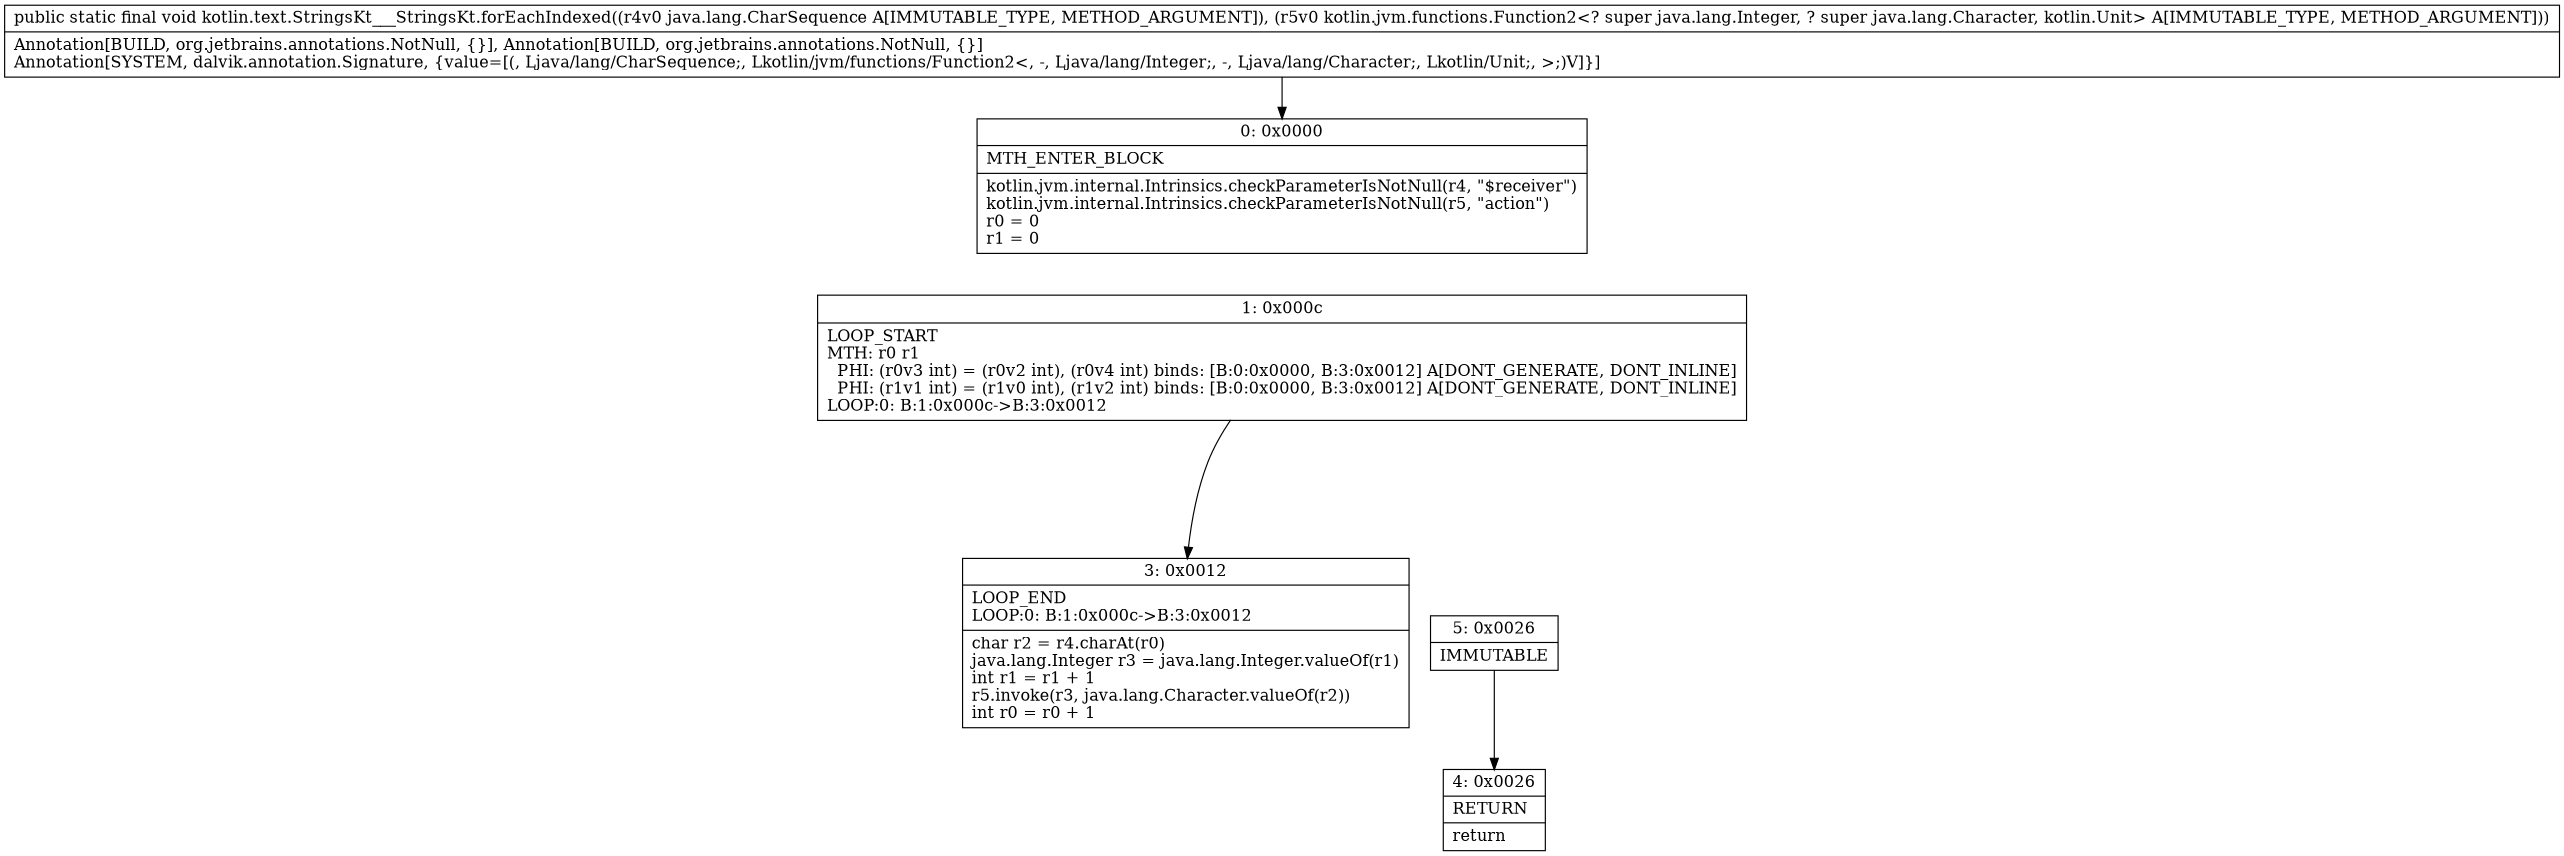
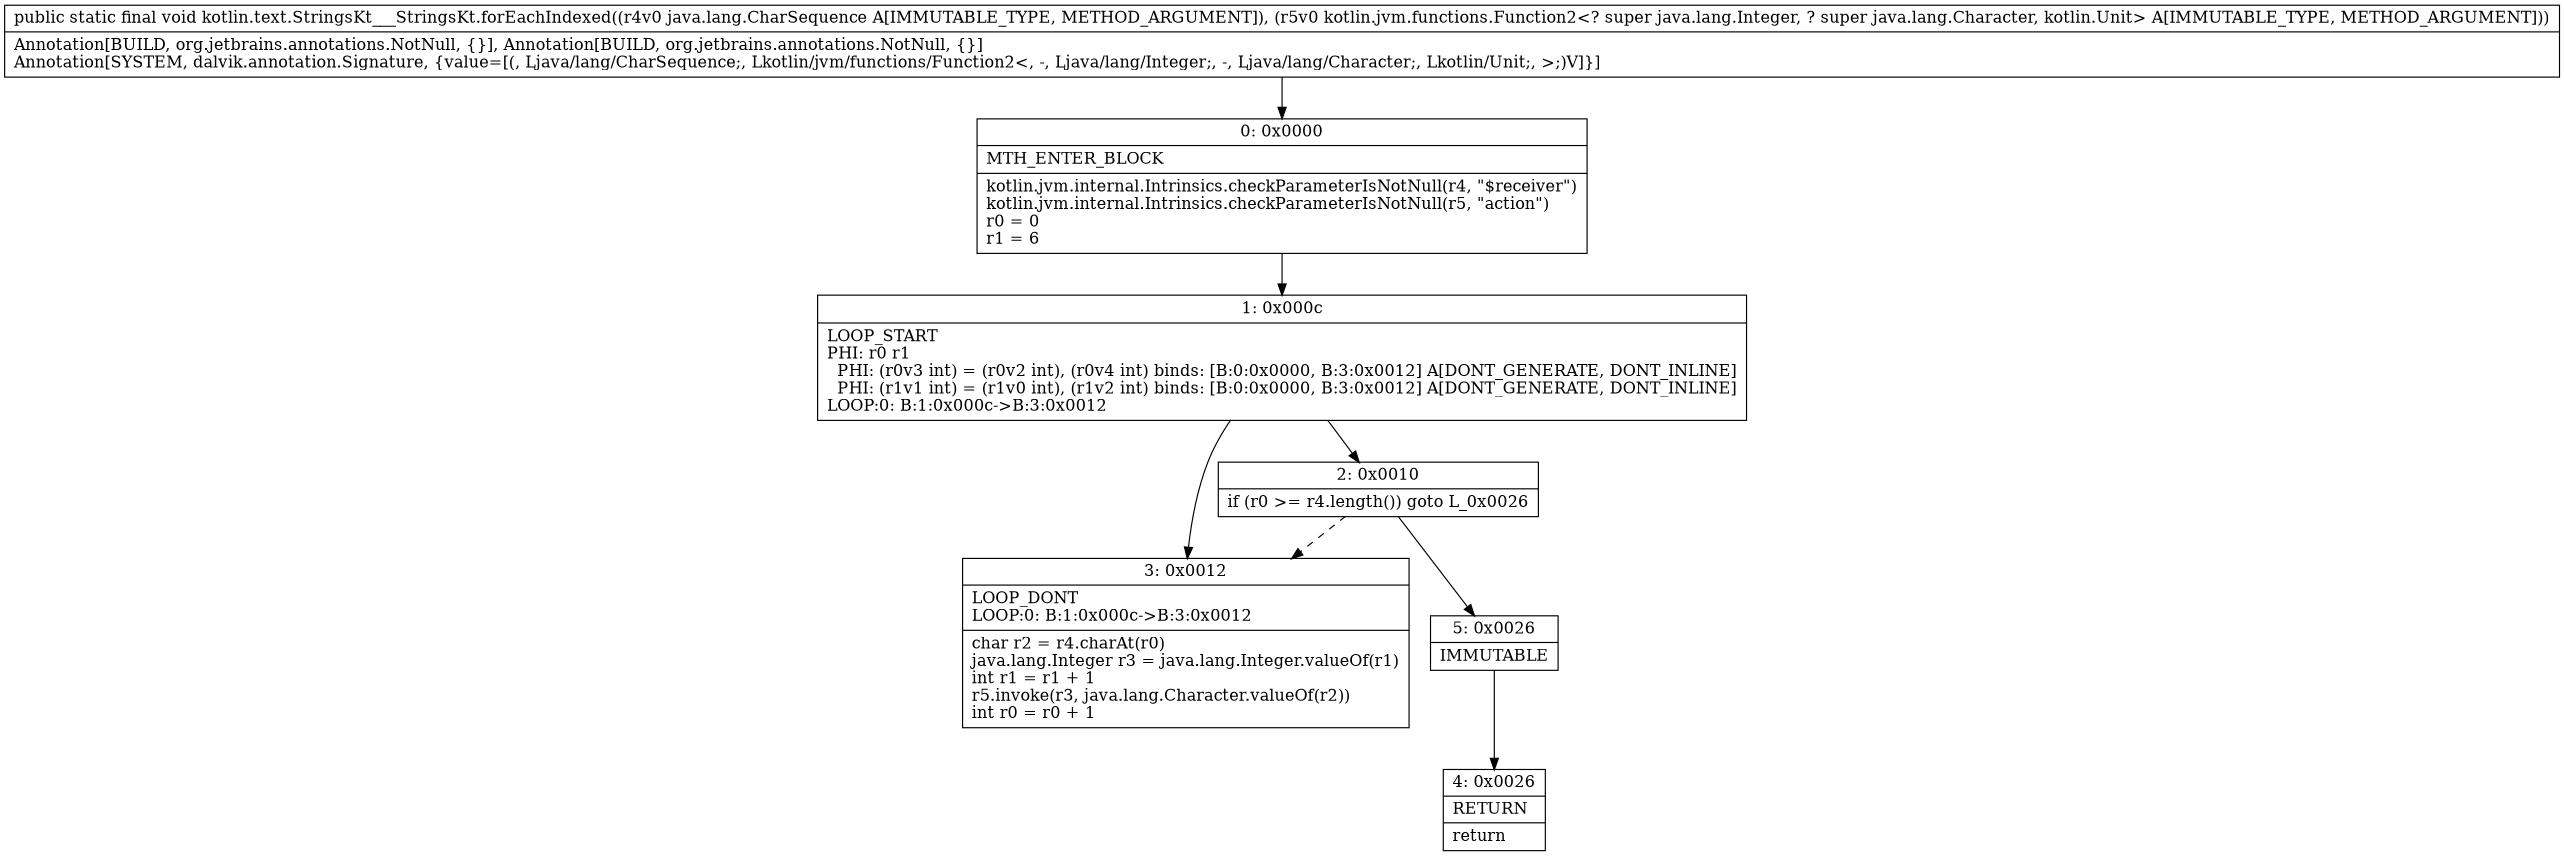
(1013, 239) -> (1013, 239)
none -> (1282, 269)
(876, 354) -> (872, 354)
none -> (1378, 489)
(1019, 598) -> (1025, 598)
